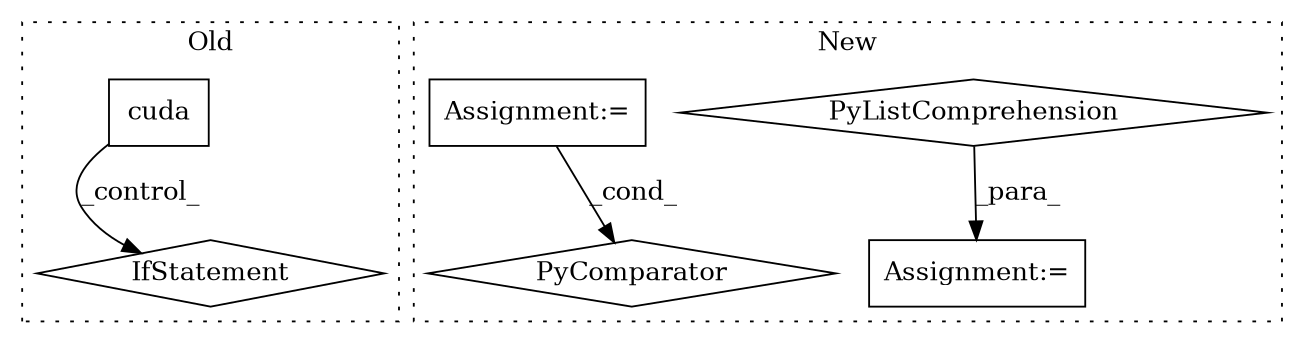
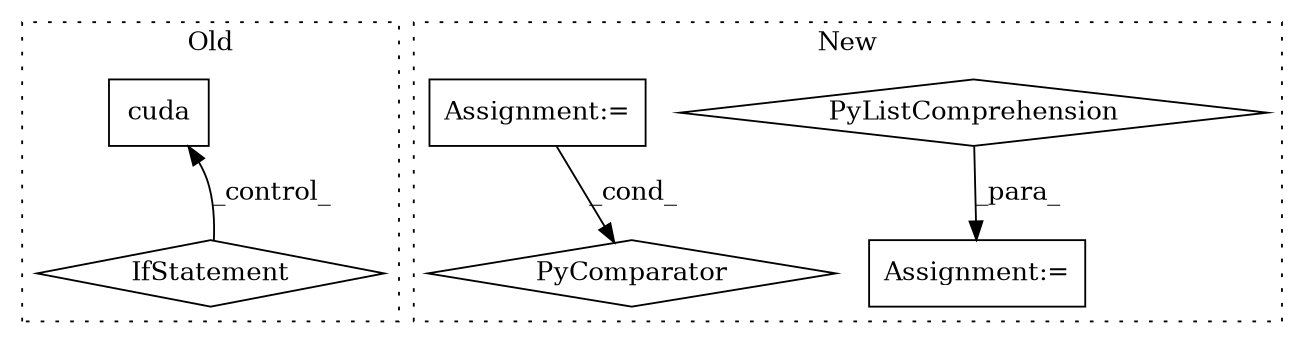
(78, 199) -> (212, 200)
